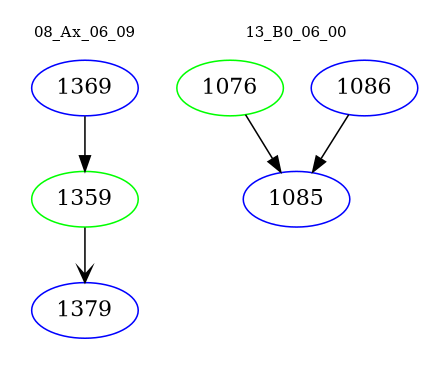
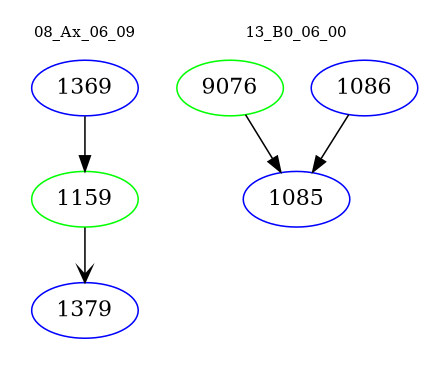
(230, 88) -> (230, 88)
(85, 199) -> (85, 199)
